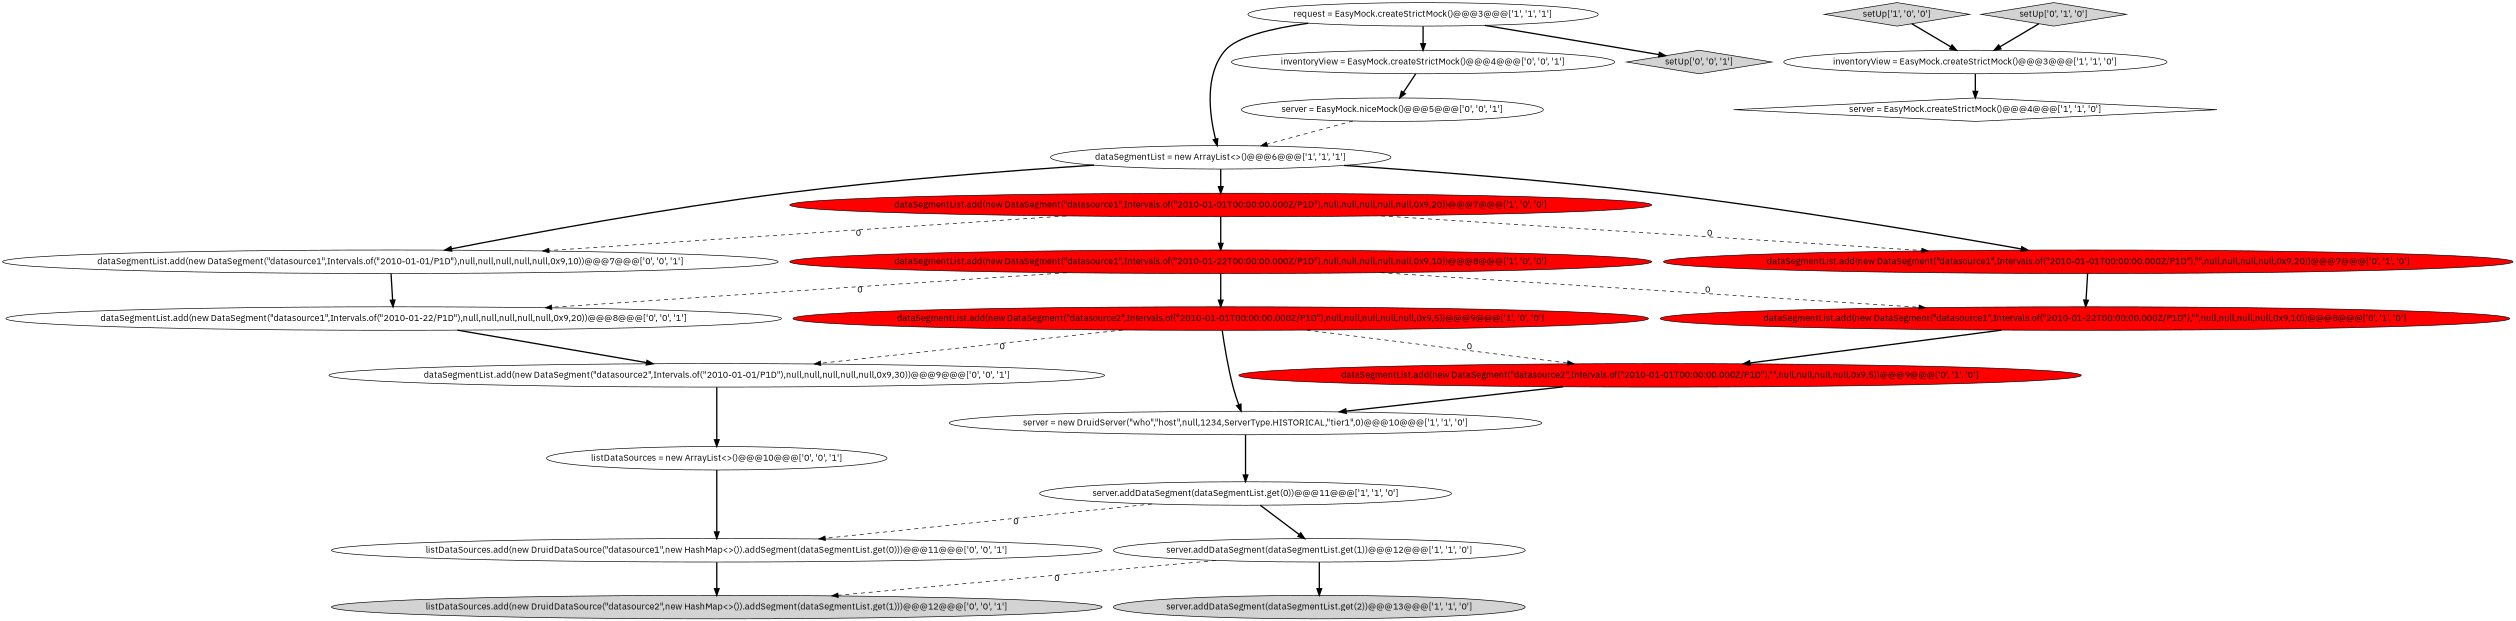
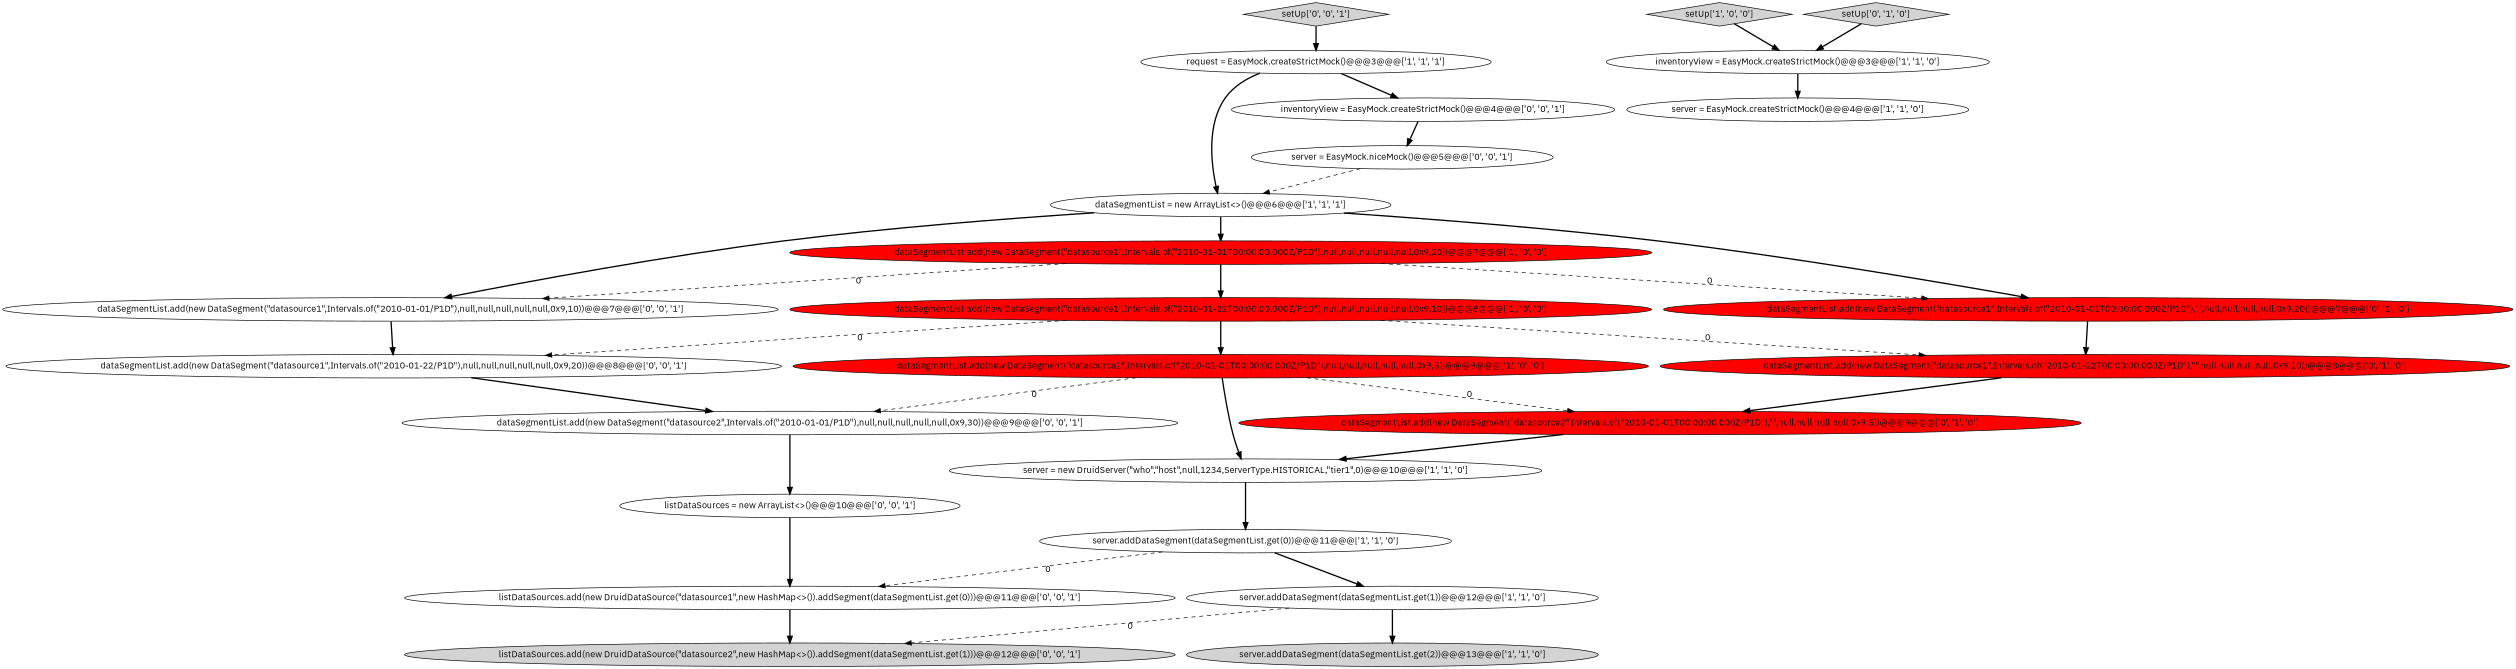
(1572, 40) -> (1316, 35)
(1975, 110) -> (1798, 110)
